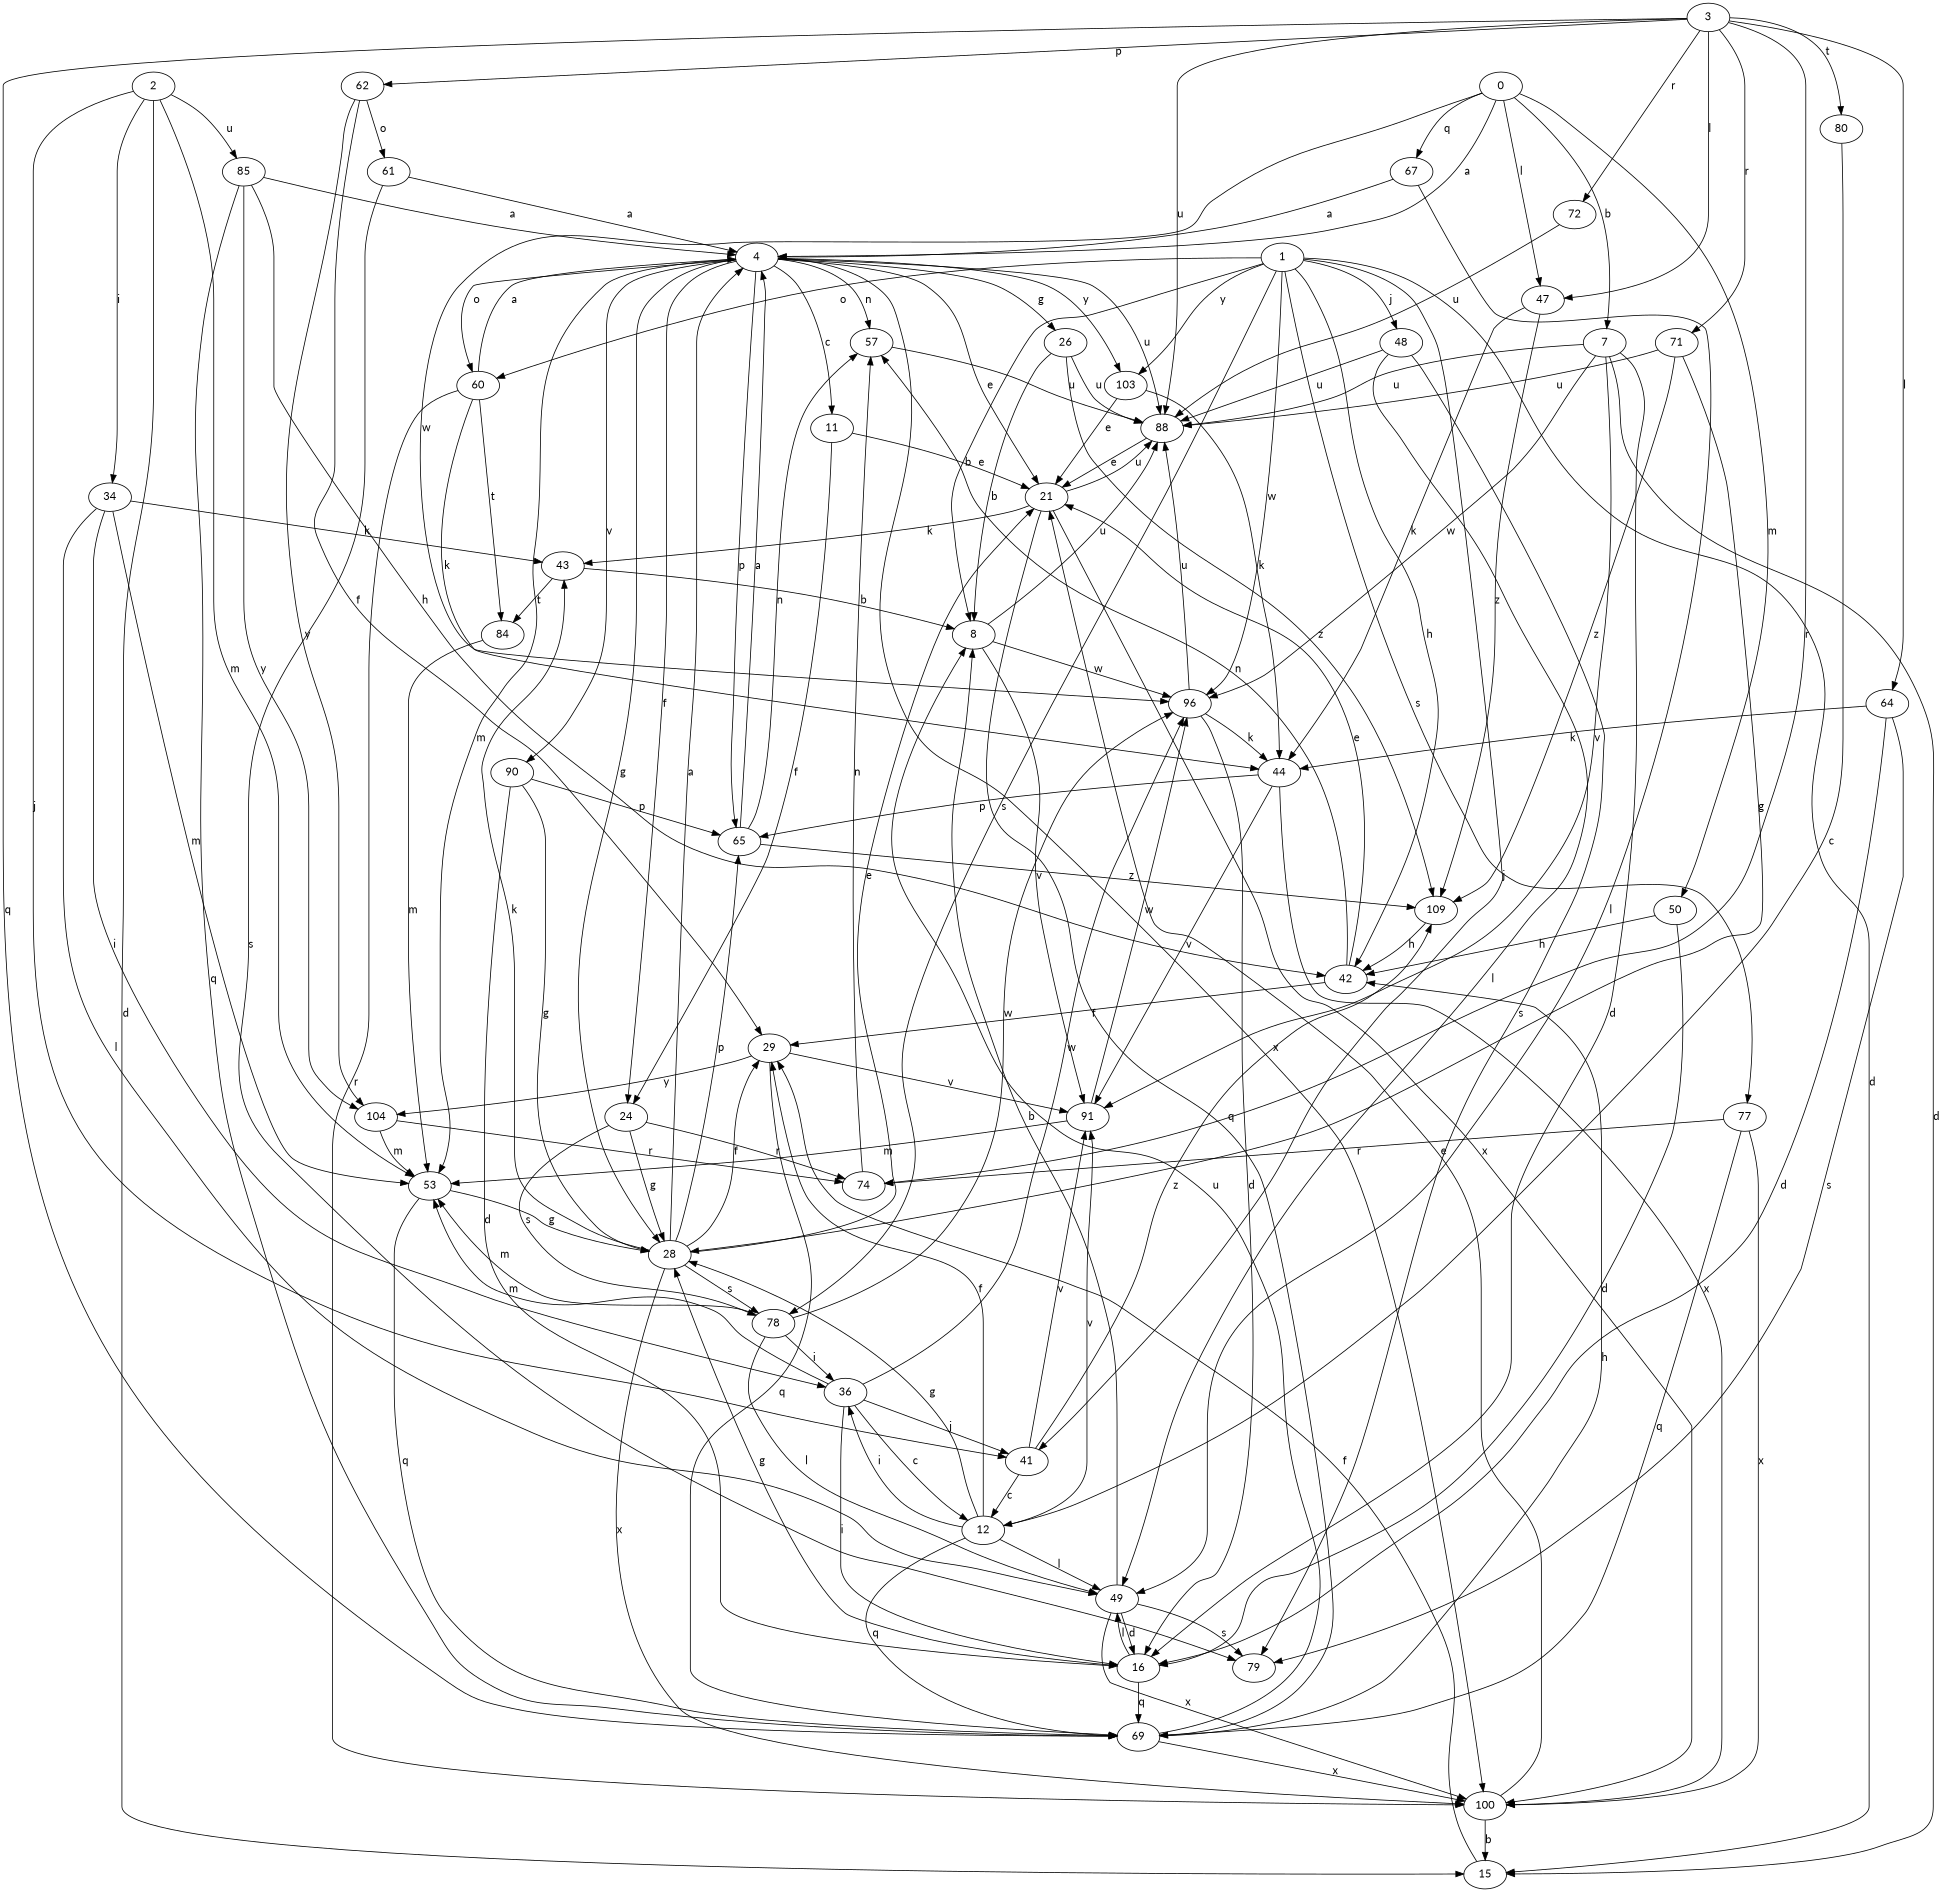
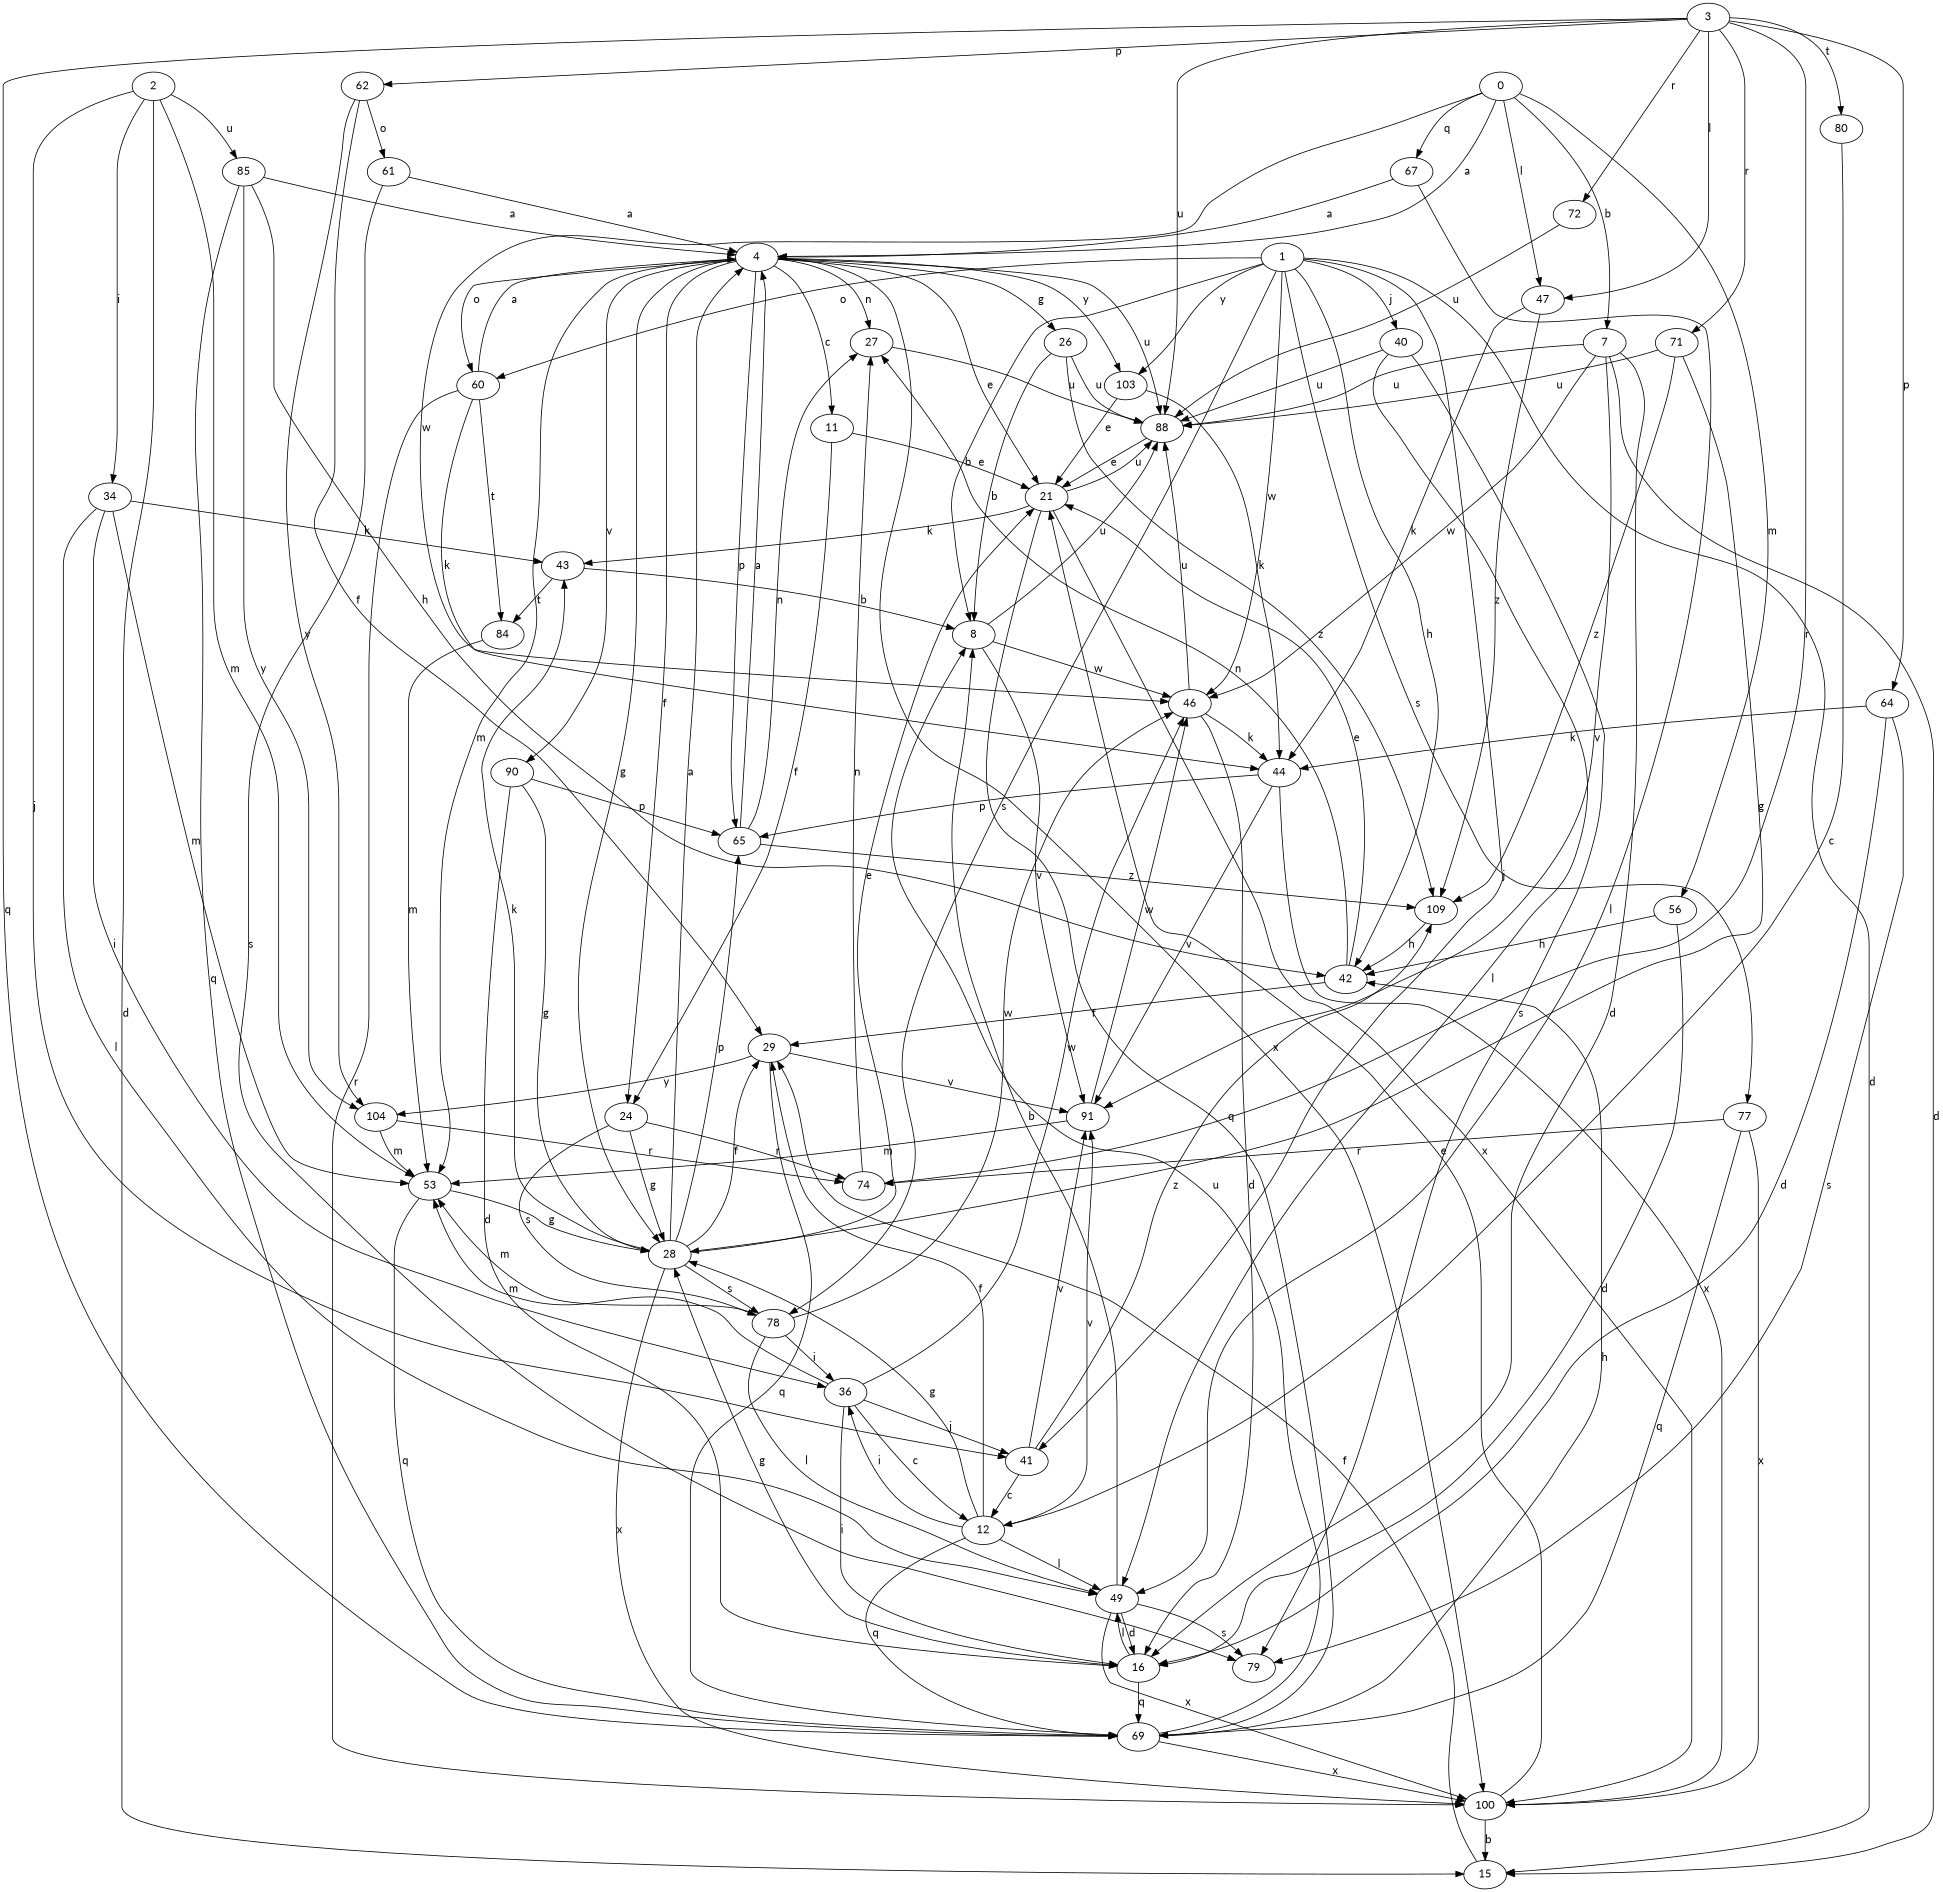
(872, 343) -> (872, 343)
(1401, 343) -> (1401, 343)
(1905, 386) -> (1906, 386)
(1190, 704) -> (1190, 704)
(1675, 910) -> (1675, 910)
